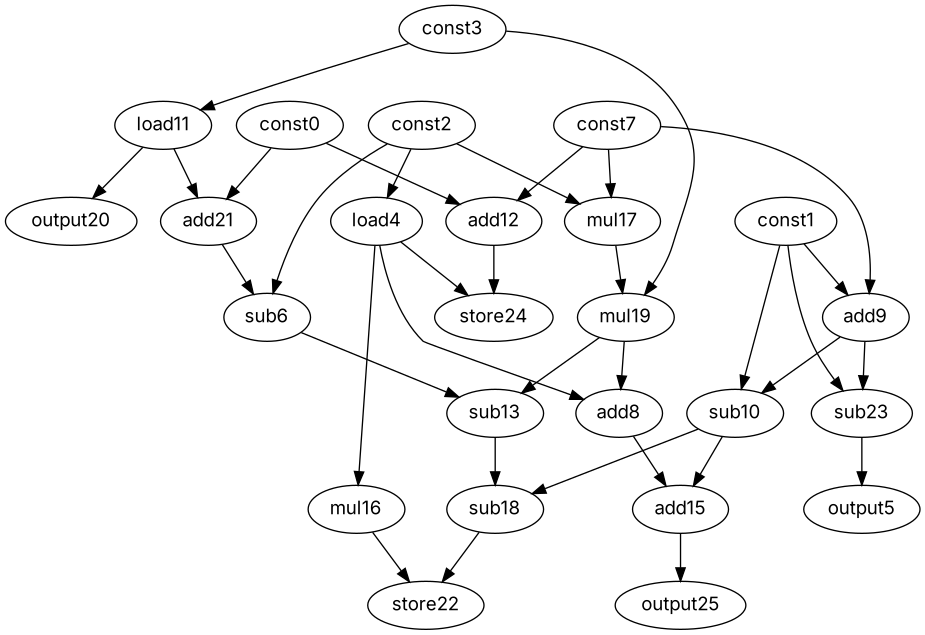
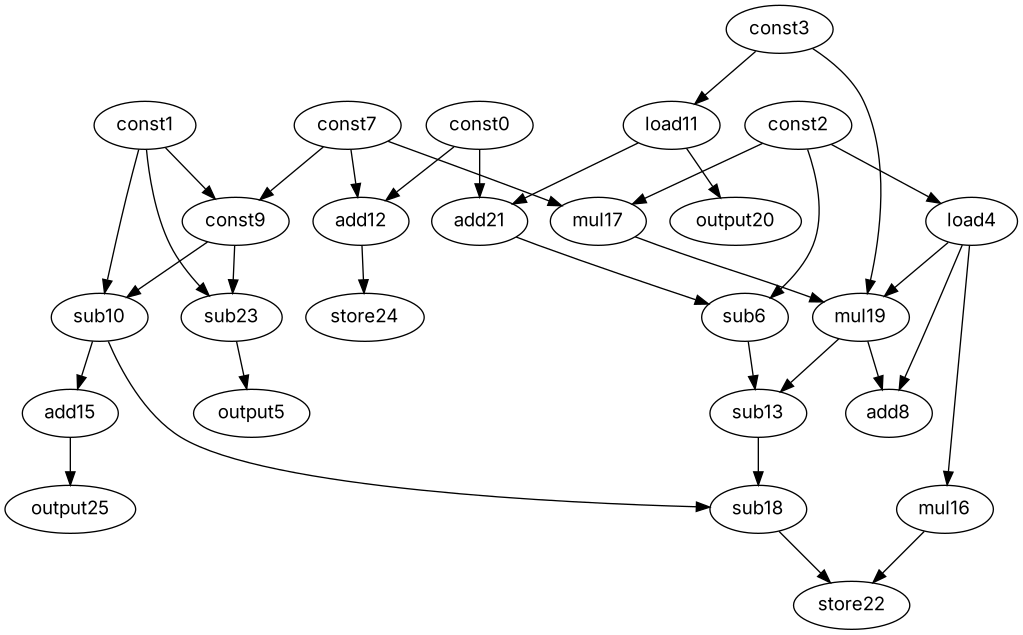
(429, 264) -> (921, 265)
(866, 317) -> (236, 221)
(648, 458) -> none
